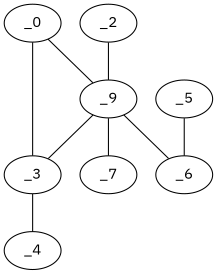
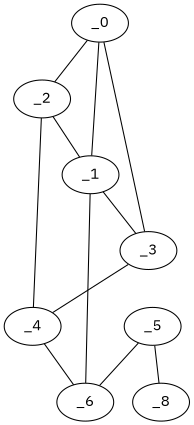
none -> (71, 61)
(108, 99) -> (91, 175)
(108, 175) -> none
none -> (37, 213)
none -> (59, 364)
none -> (161, 402)
